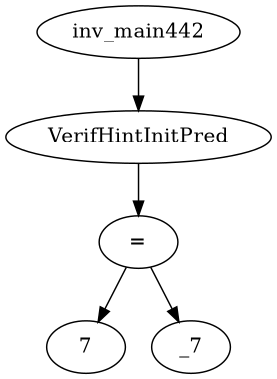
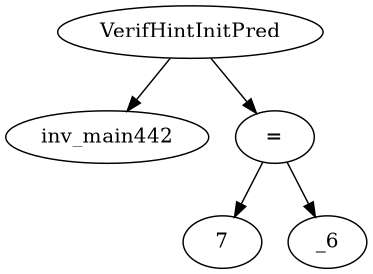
(139, 77) -> (153, 79)
(191, 347) -> (327, 242)
